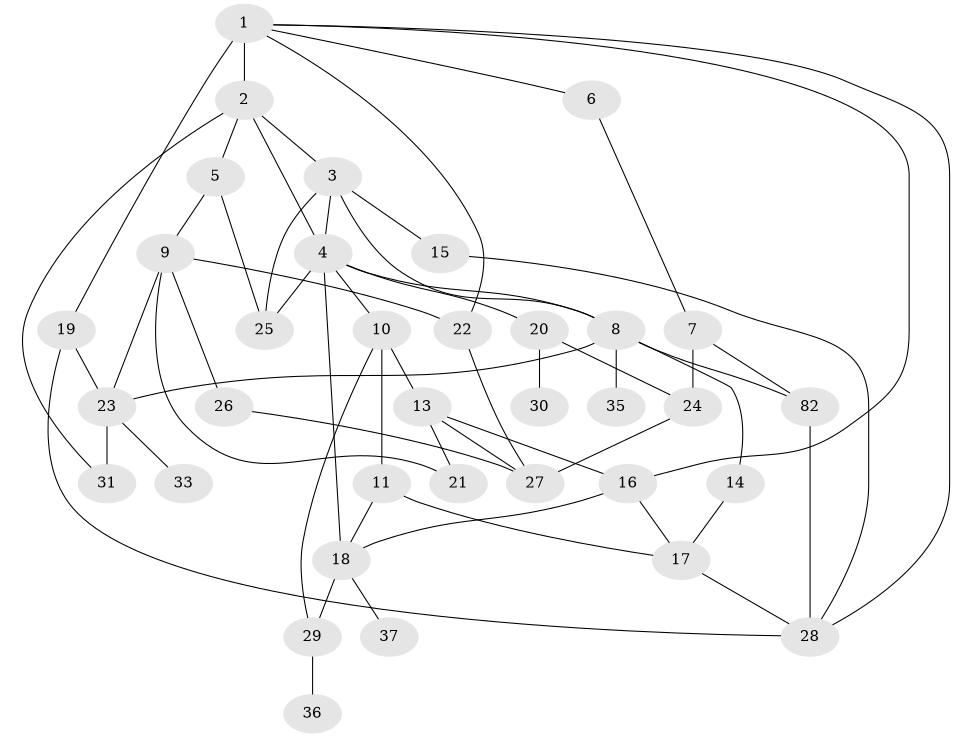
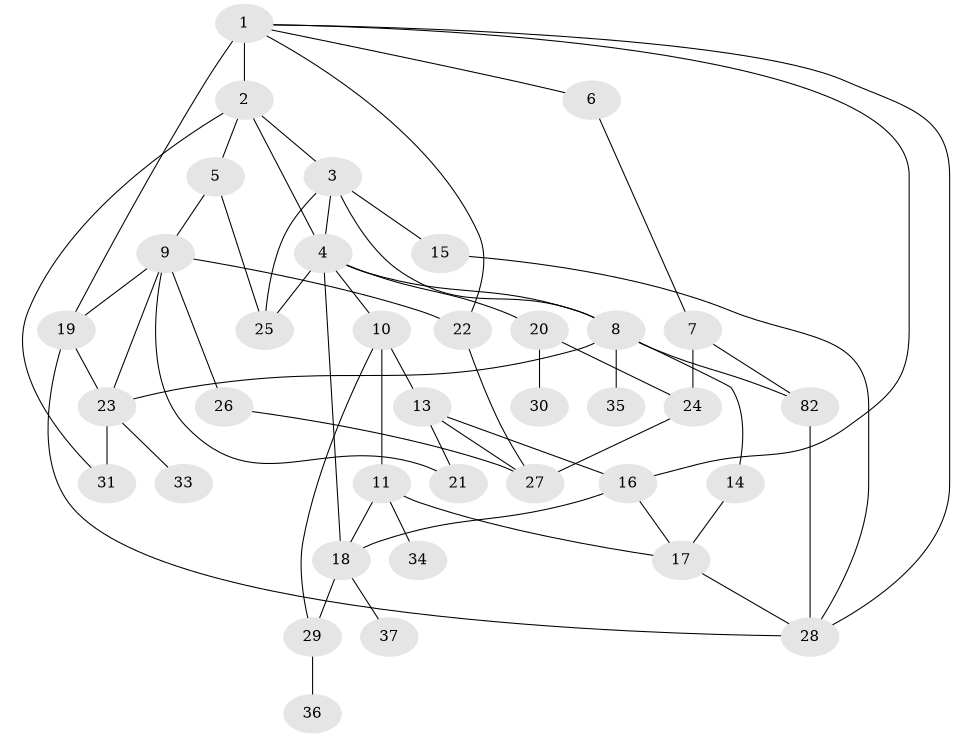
none -> (116, 292)
none -> (418, 560)
